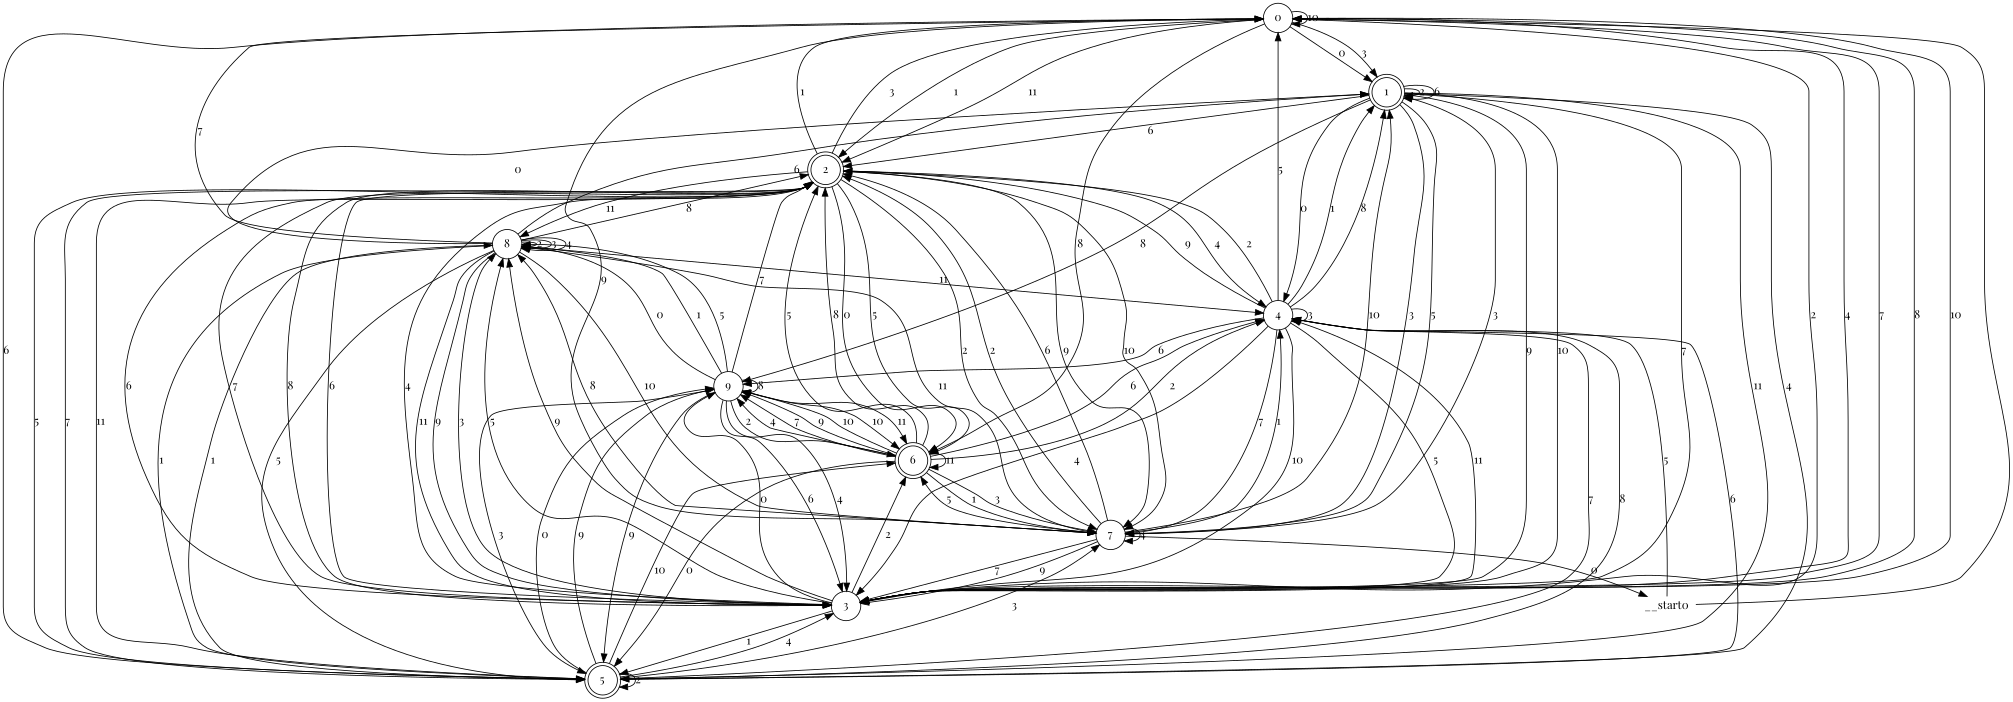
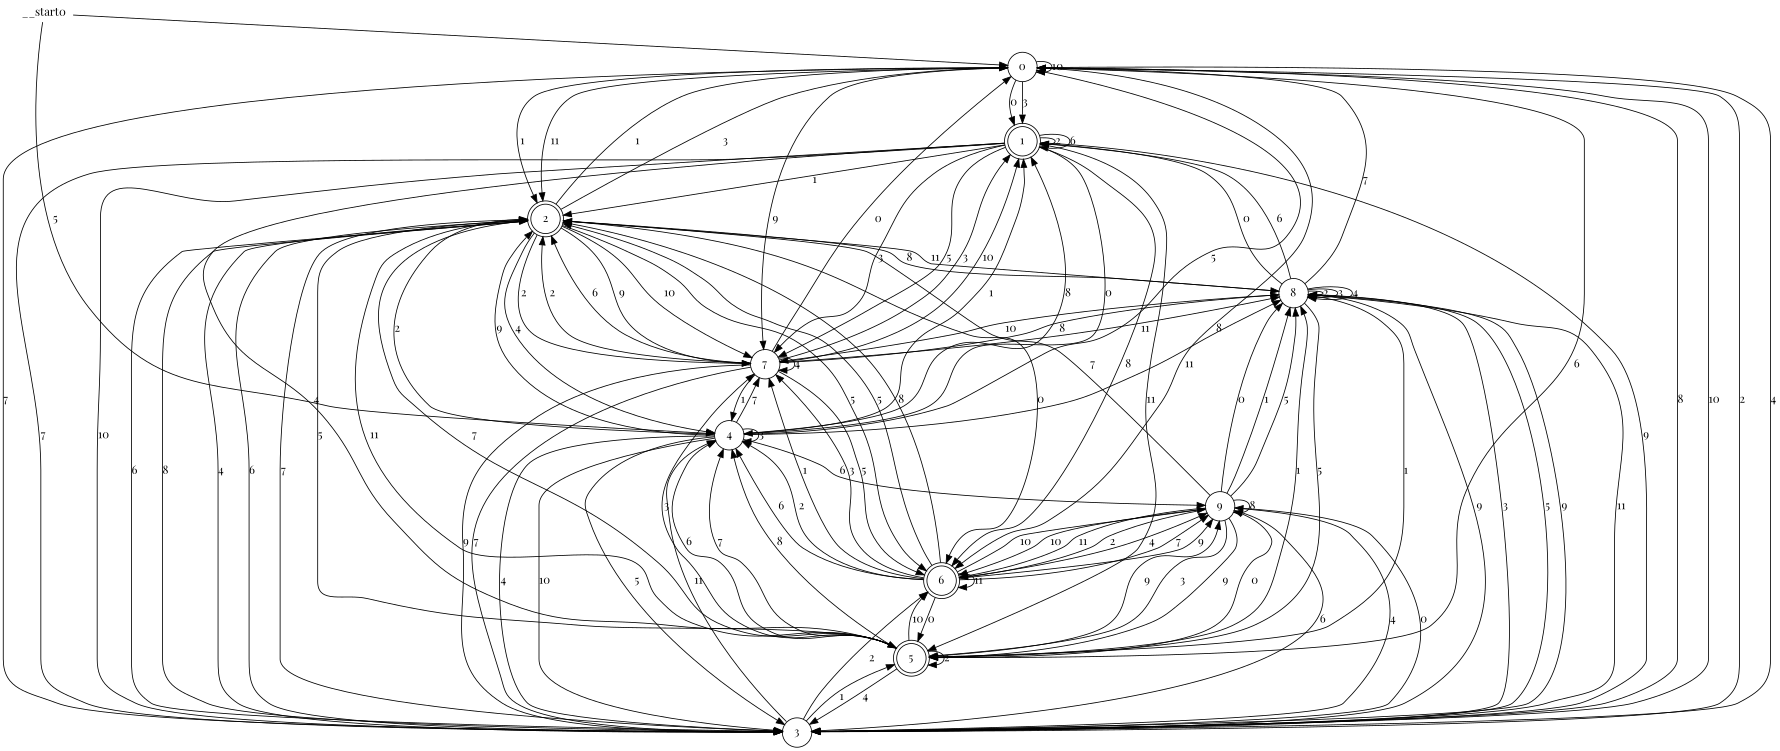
(1151, 131) -> (815, 180)
(1088, 258) -> (1124, 355)
(889, 279) -> (1020, 412)
(1385, 548) -> (873, 203)
